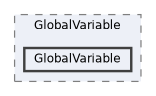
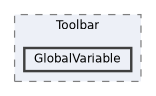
(78, 26) -> (78, 26)
